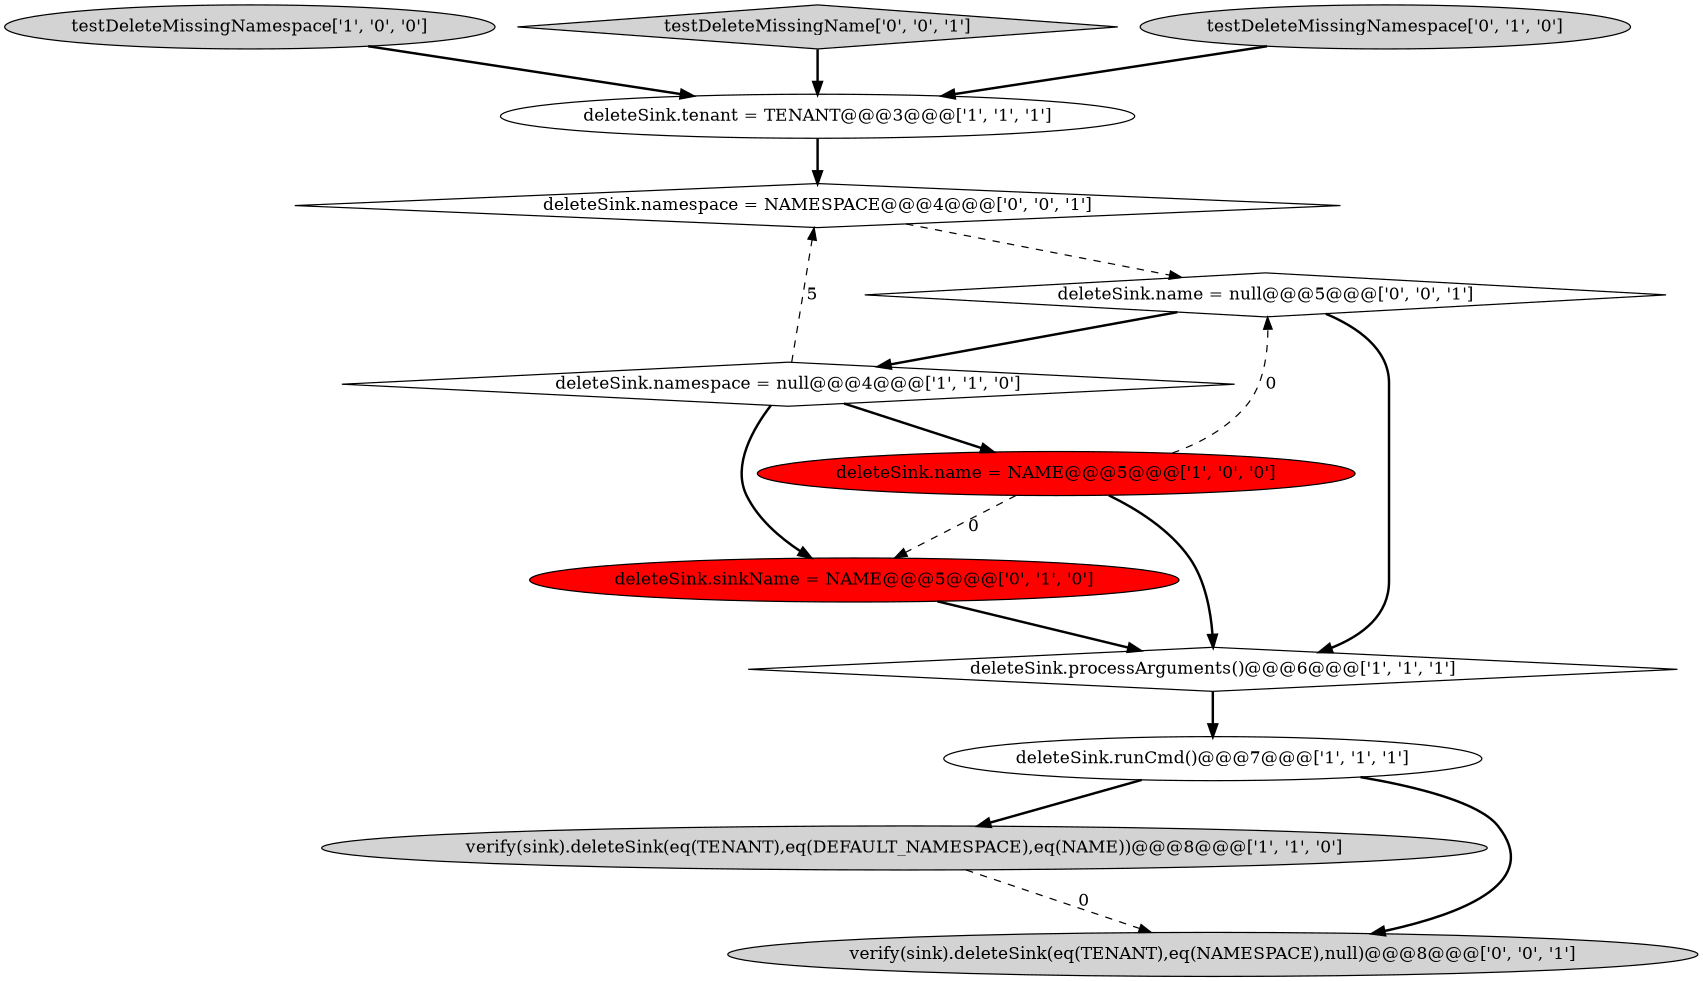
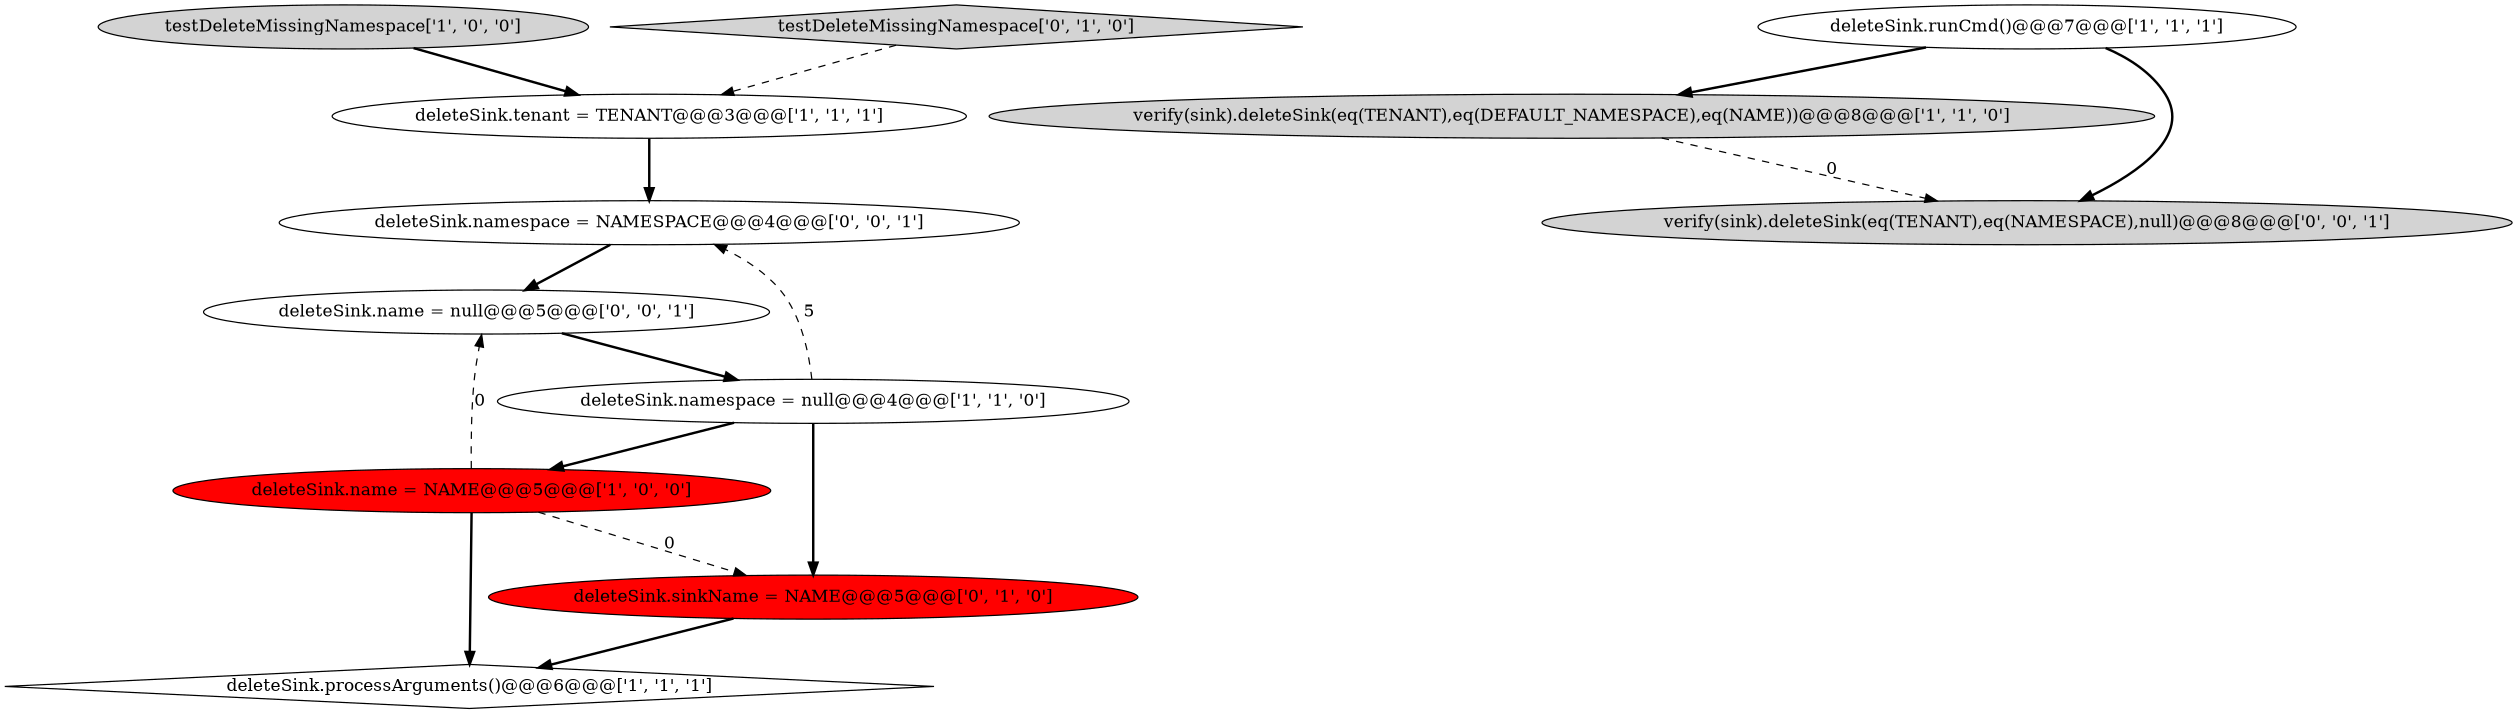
(818, 27) -> none
(1385, 27) -> (956, 27)
(1111, 70) -> (815, 68)
(818, 206) -> (649, 223)
(1038, 249) -> (573, 265)
(1265, 295) -> (487, 312)
(788, 384) -> (813, 401)
(1389, 480) -> none
(1213, 708) -> none
